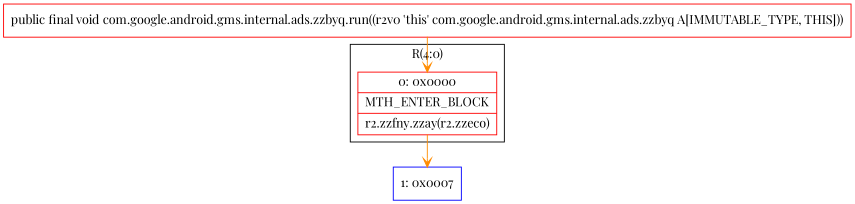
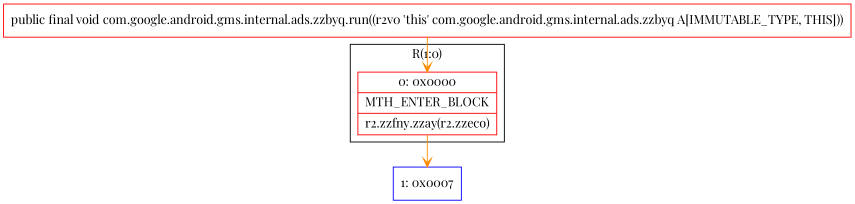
(427, 55) -> (427, 55)
